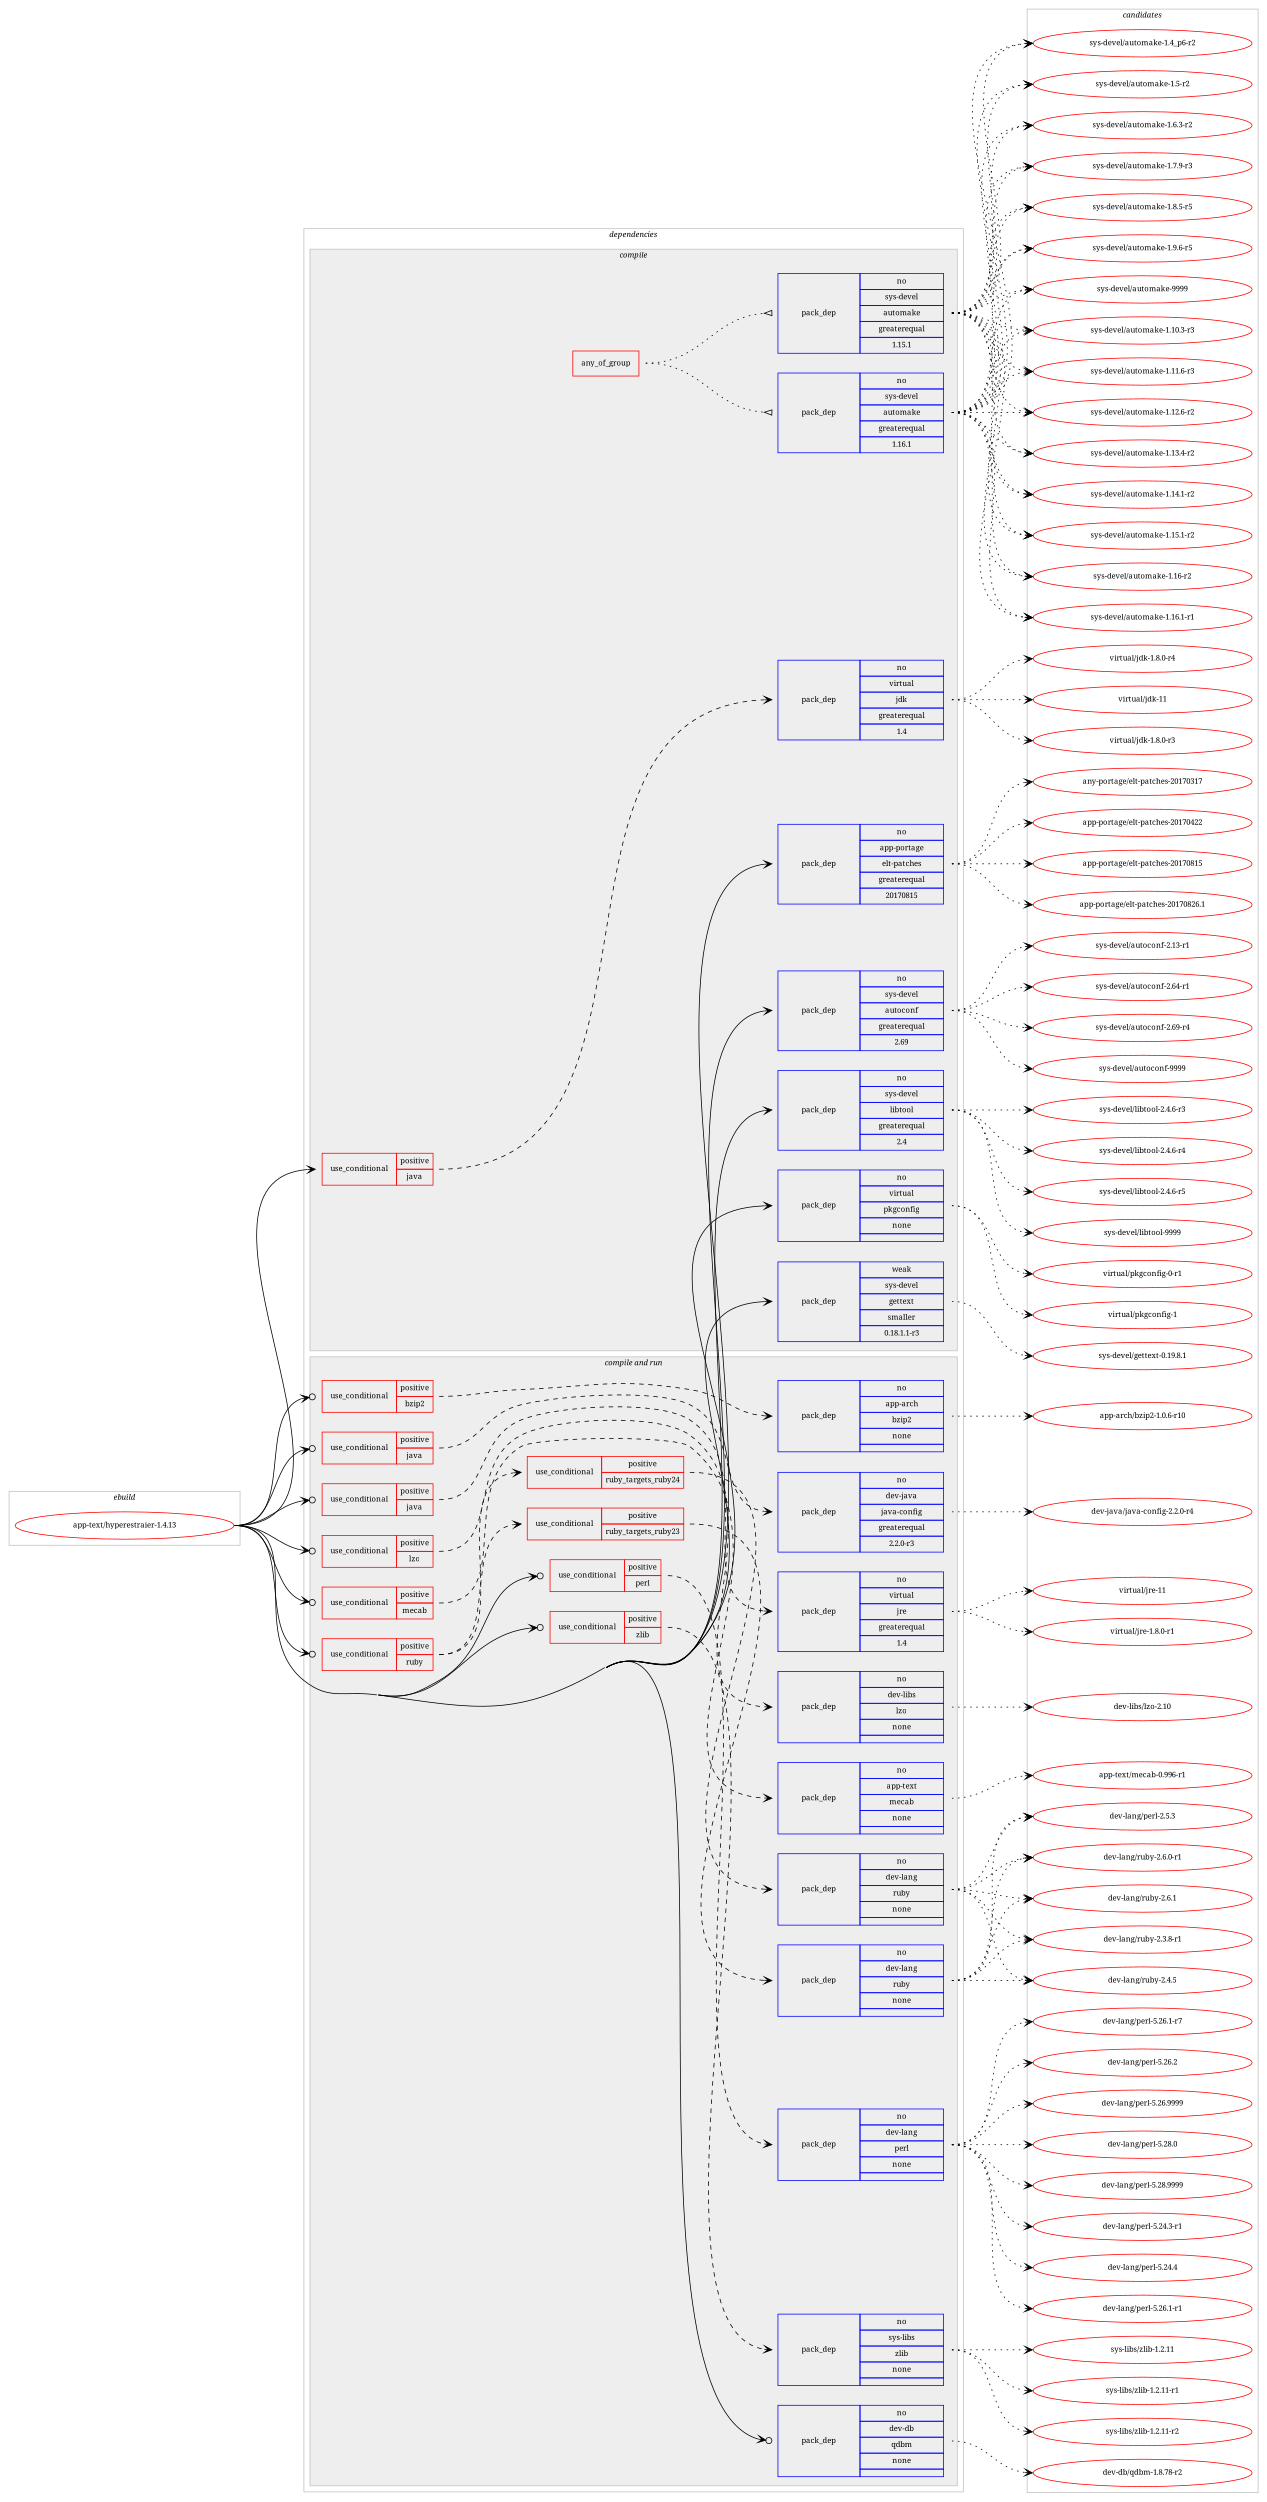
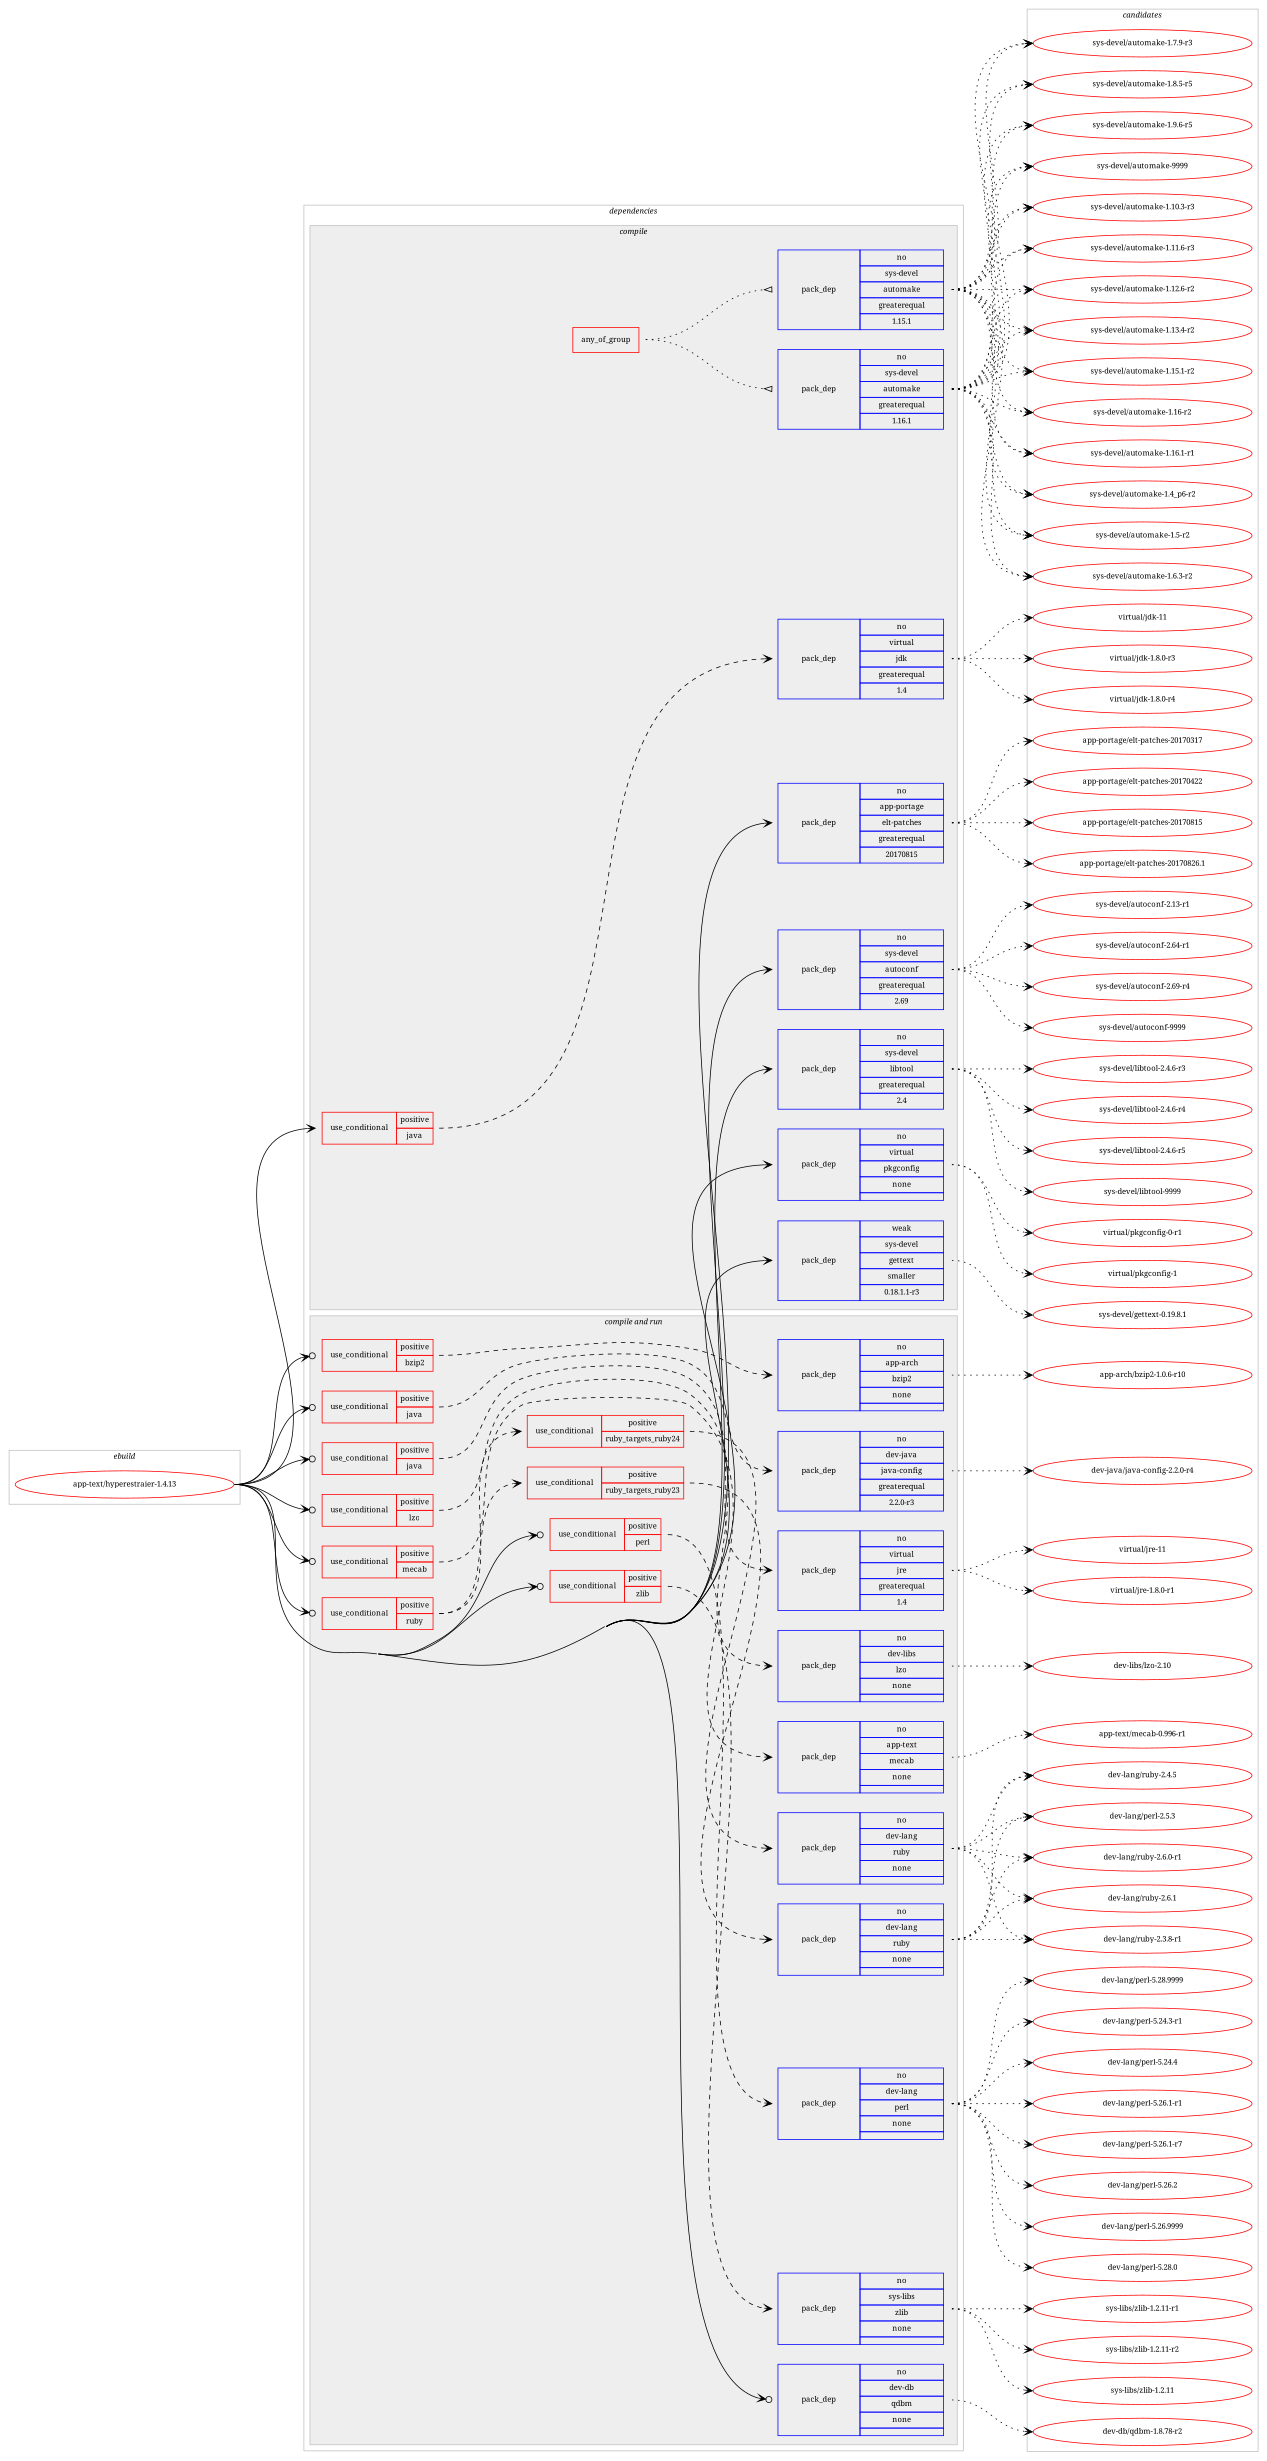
(1143, 495) -> none
(1143, 782) -> (1143, 741)
